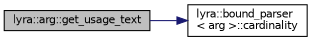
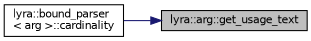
(163, 21) -> (137, 21)
